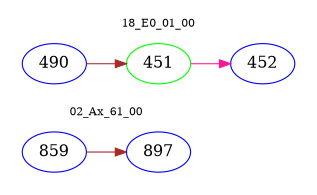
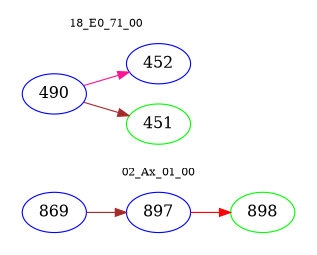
(159, 24) -> (106, 24)
(205, 64) -> (101, 80)
(106, 112) -> (159, 173)
(54, 152) -> (54, 212)
none -> (263, 212)
